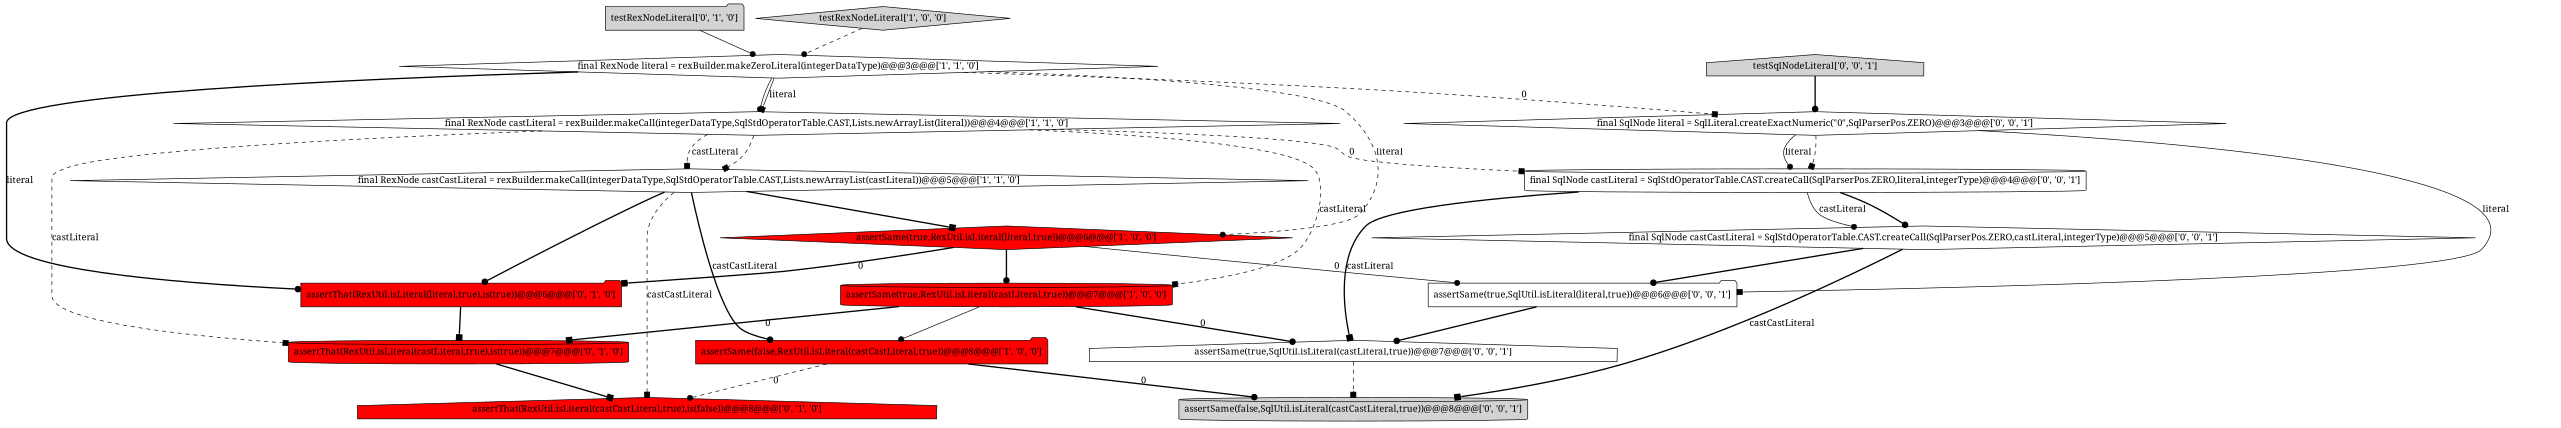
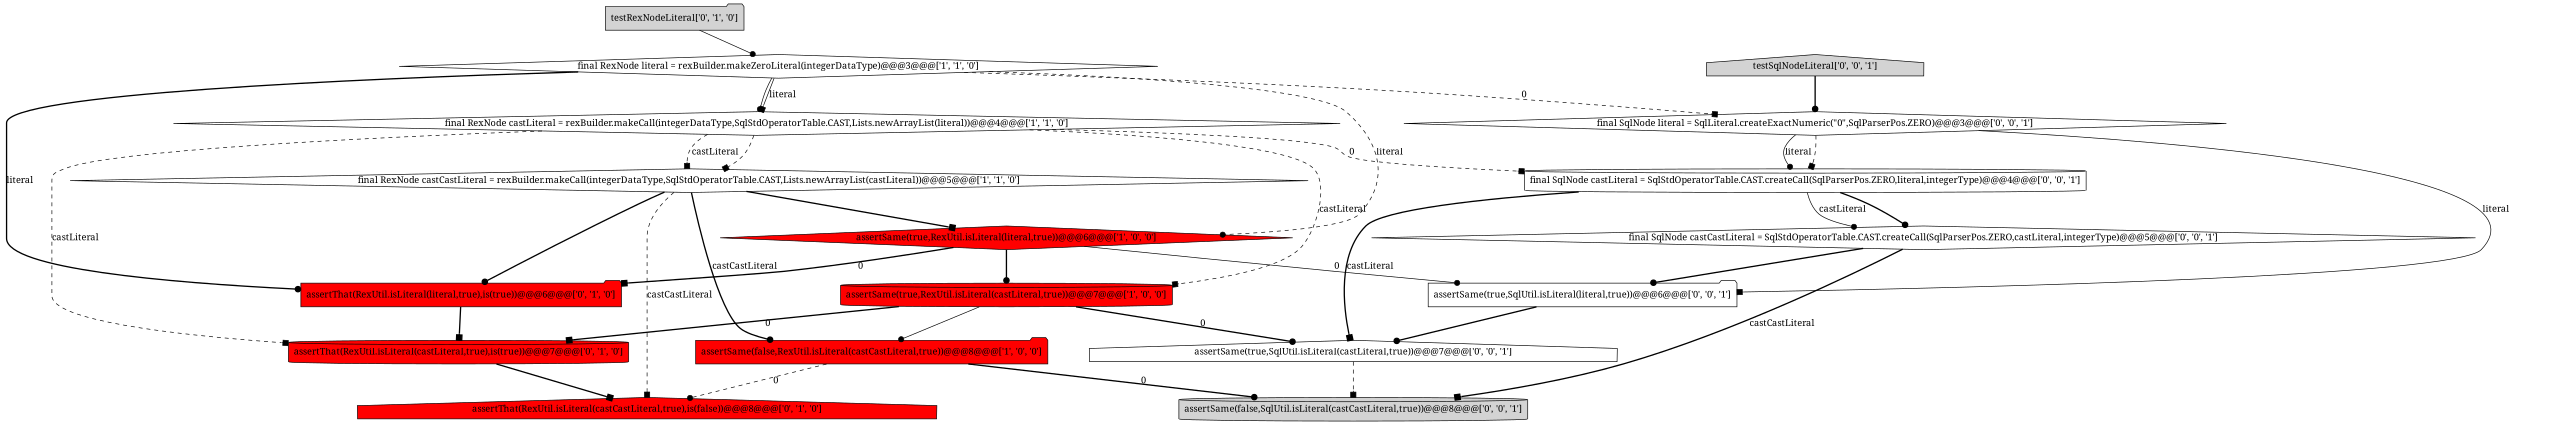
(883, 18) -> none
